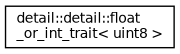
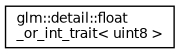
(90, 27) -> (90, 27)
